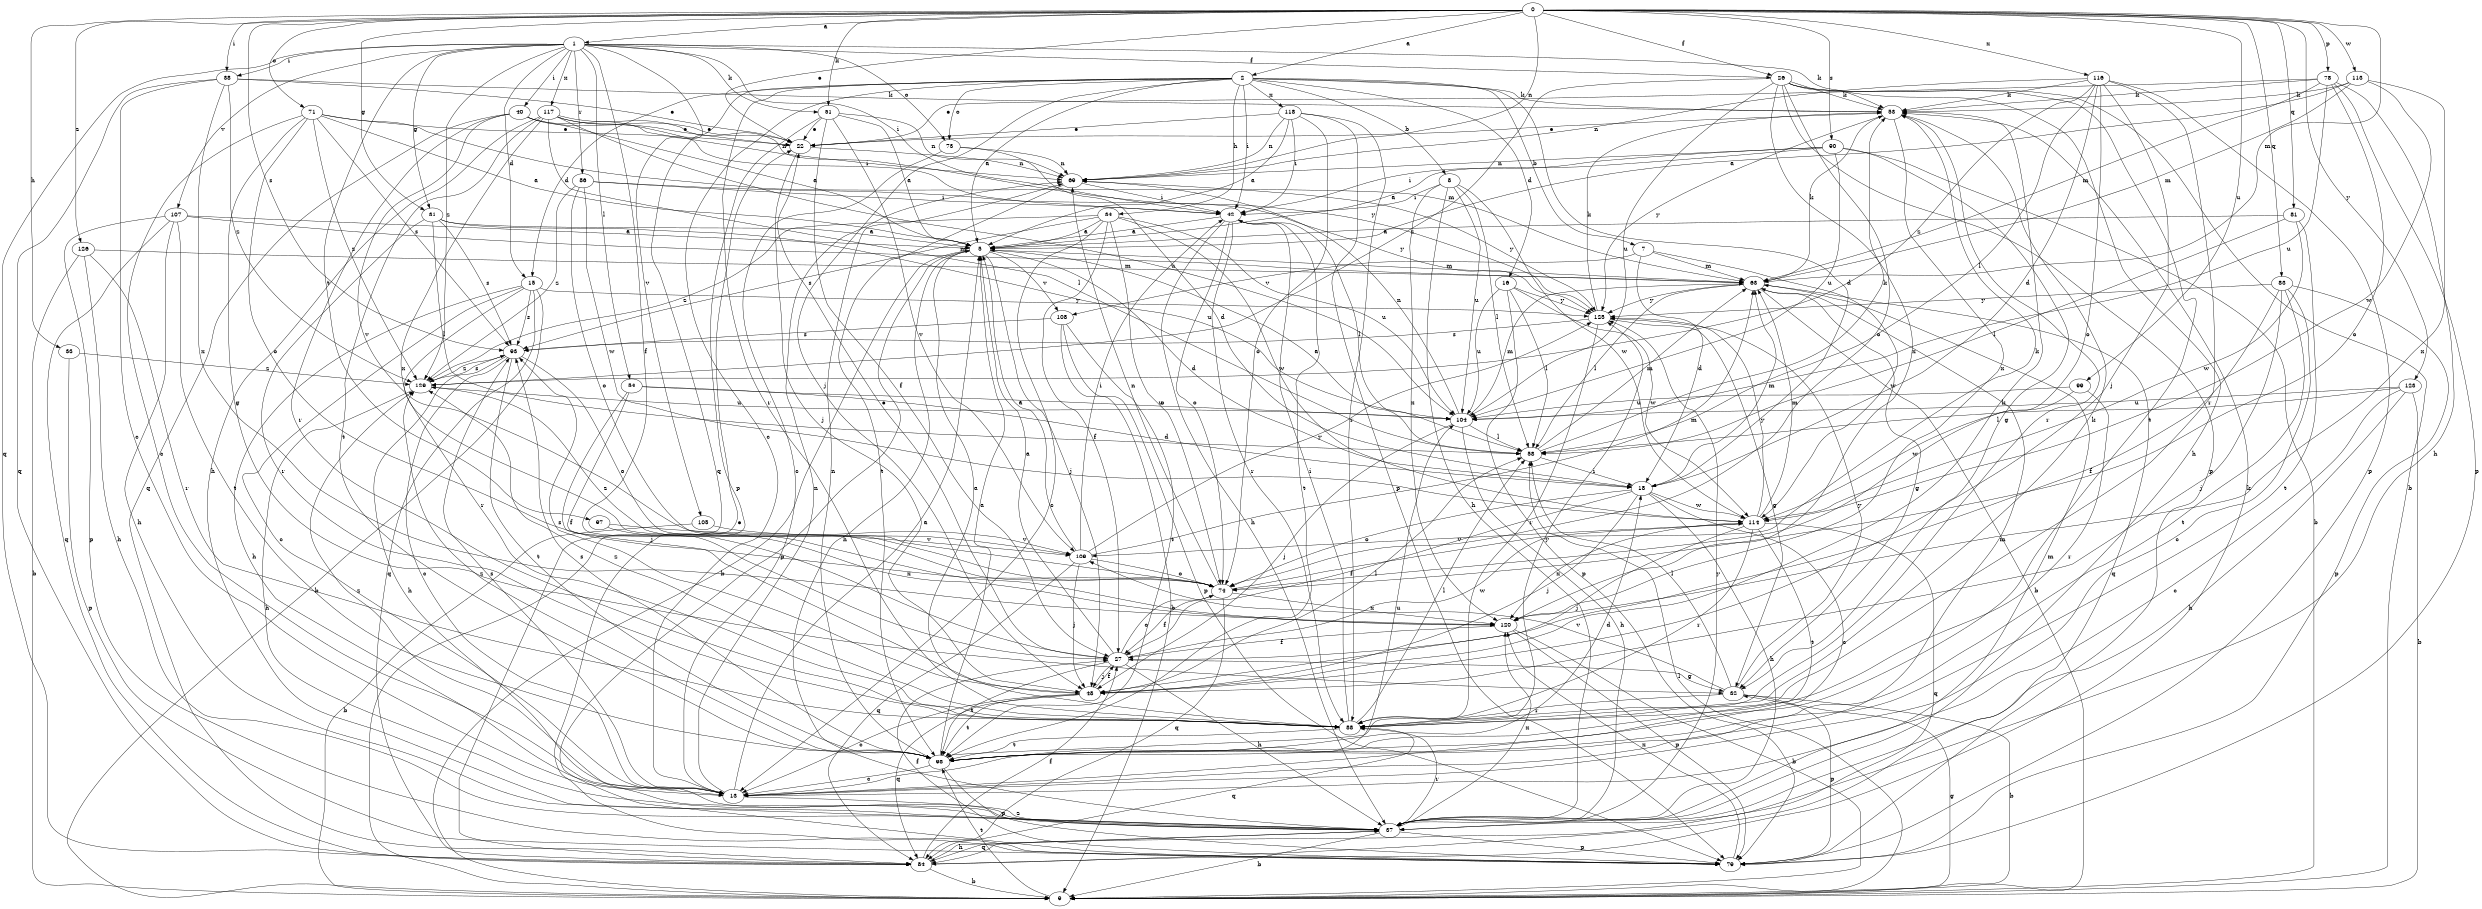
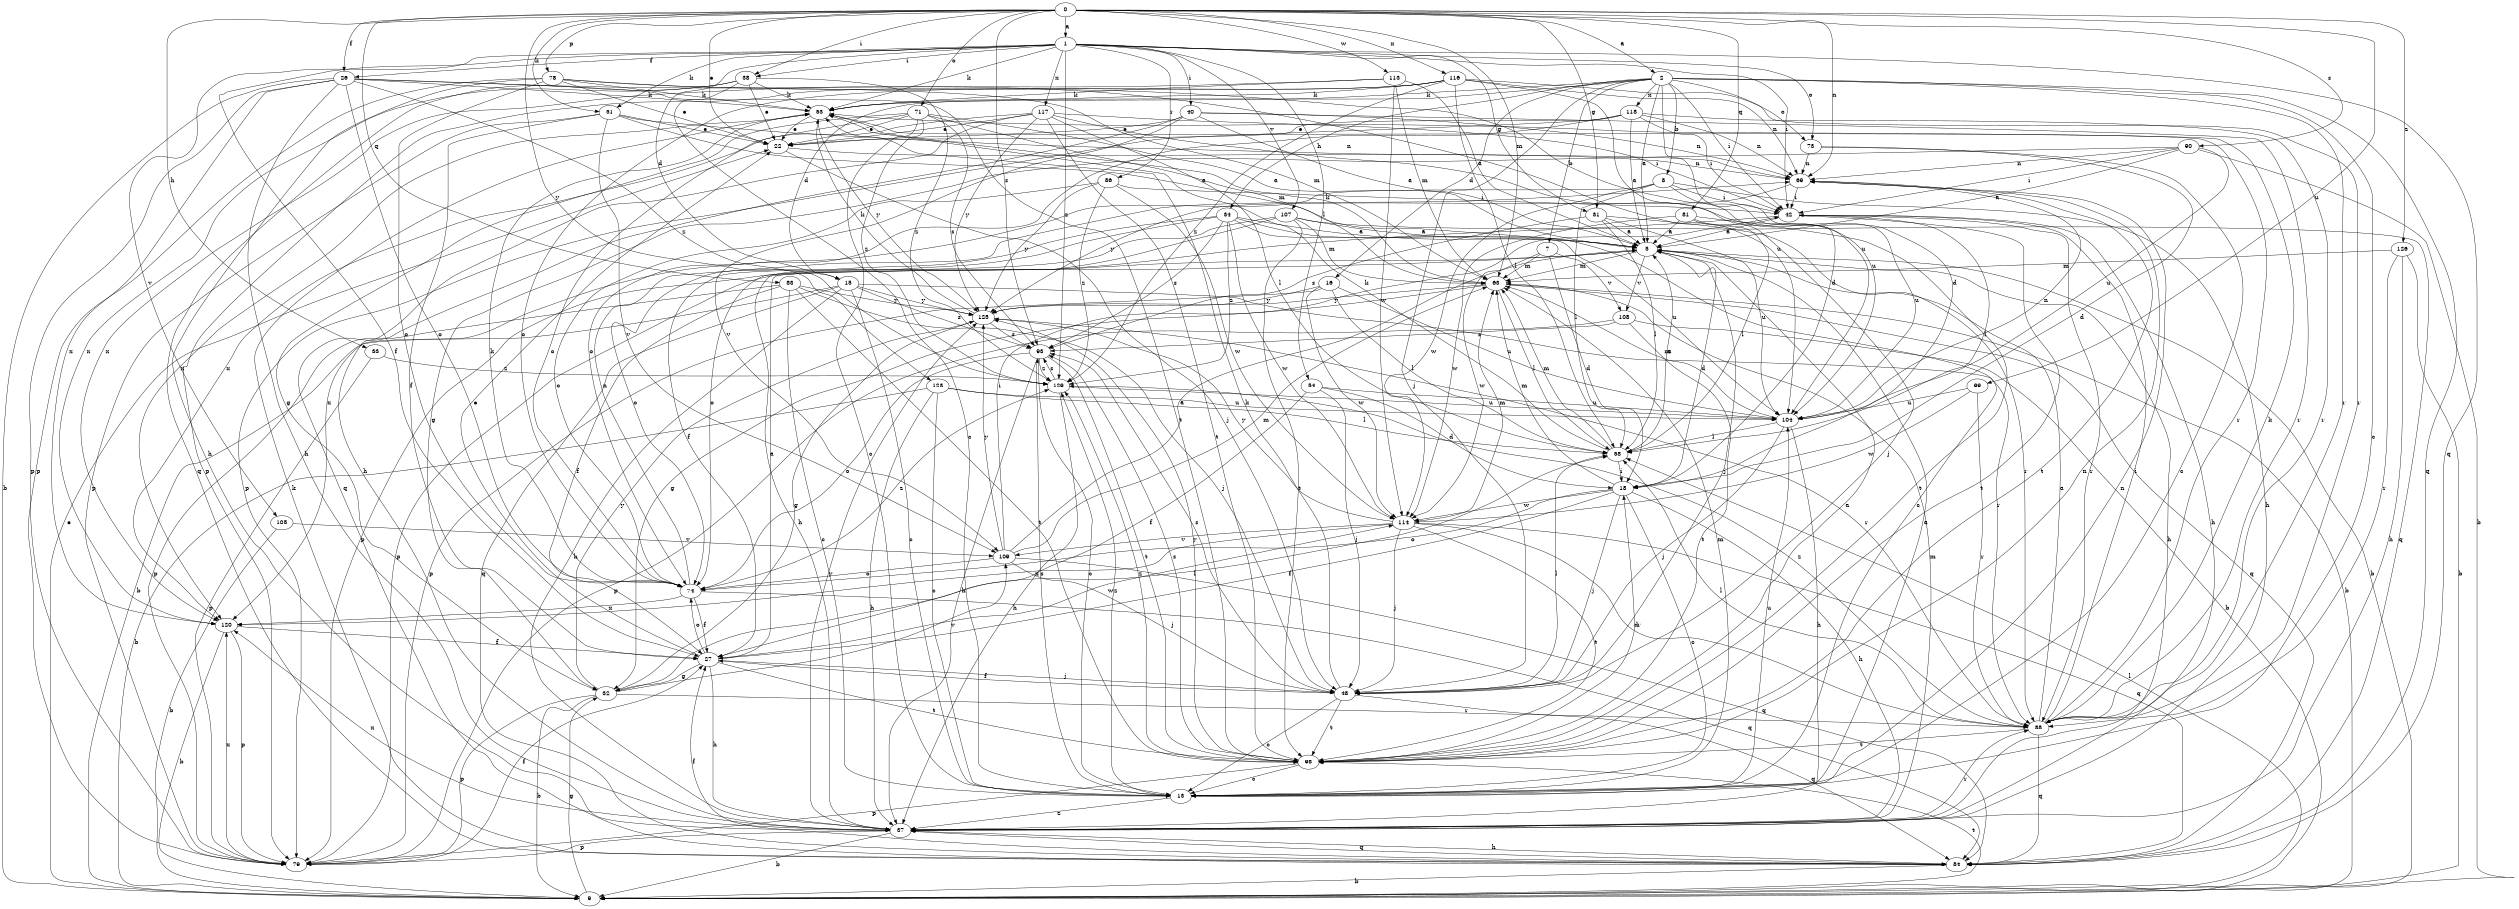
(599, 523) -> none
(1796, 581) -> (1796, 537)
